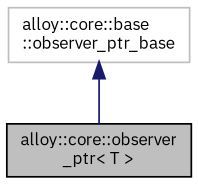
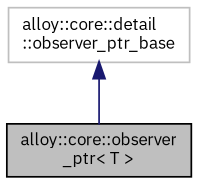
(99, 35) -> (99, 35)
